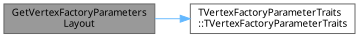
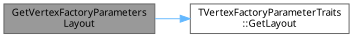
(273, 19) -> (270, 19)
